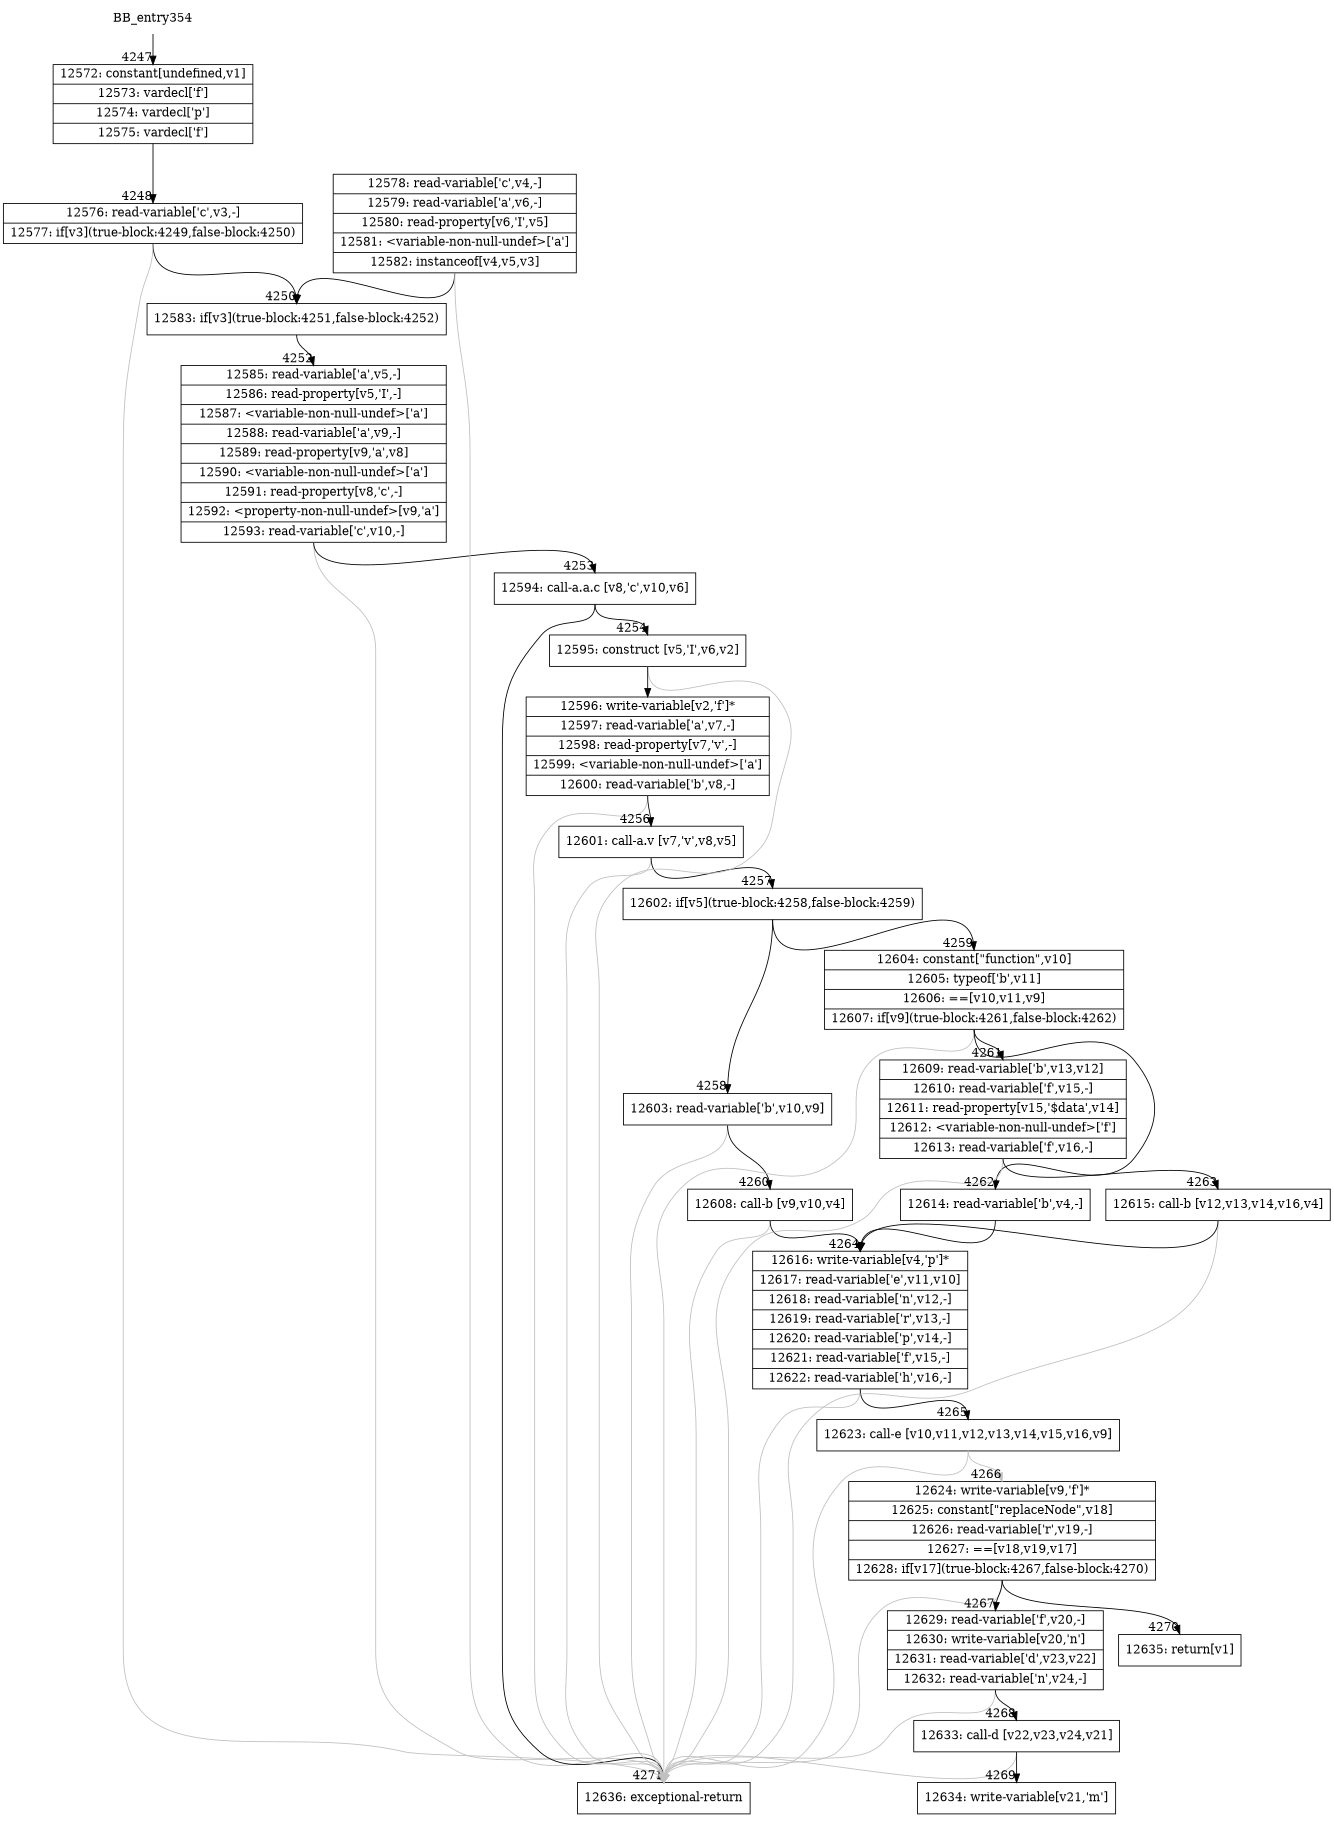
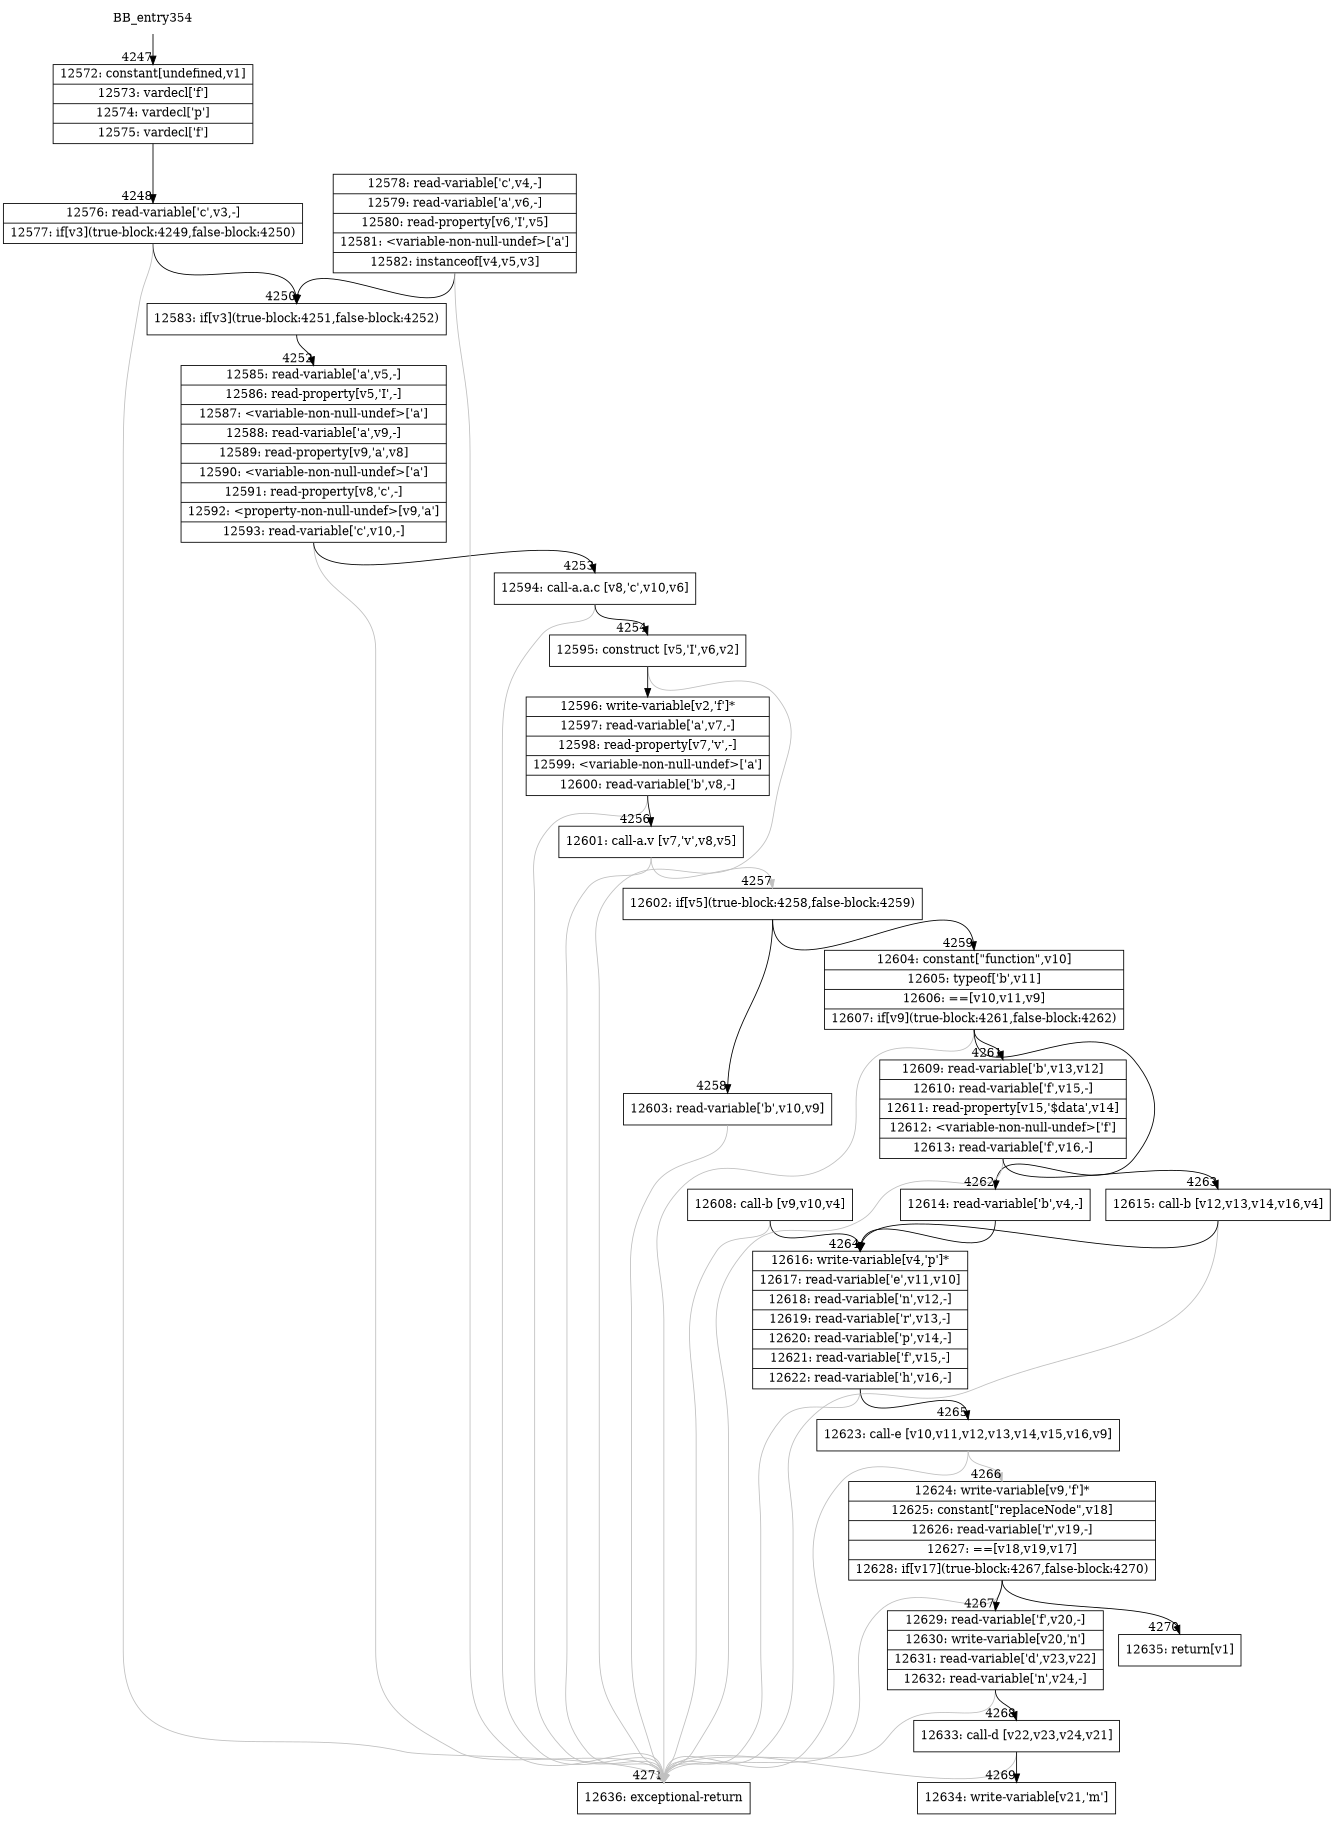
(687, 877) -> (687, 877)
(745, 1155) -> none
(502, 1228) -> (502, 1228)
